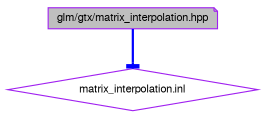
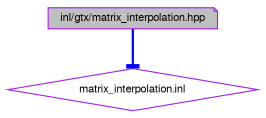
(133, 18) -> (133, 18)
